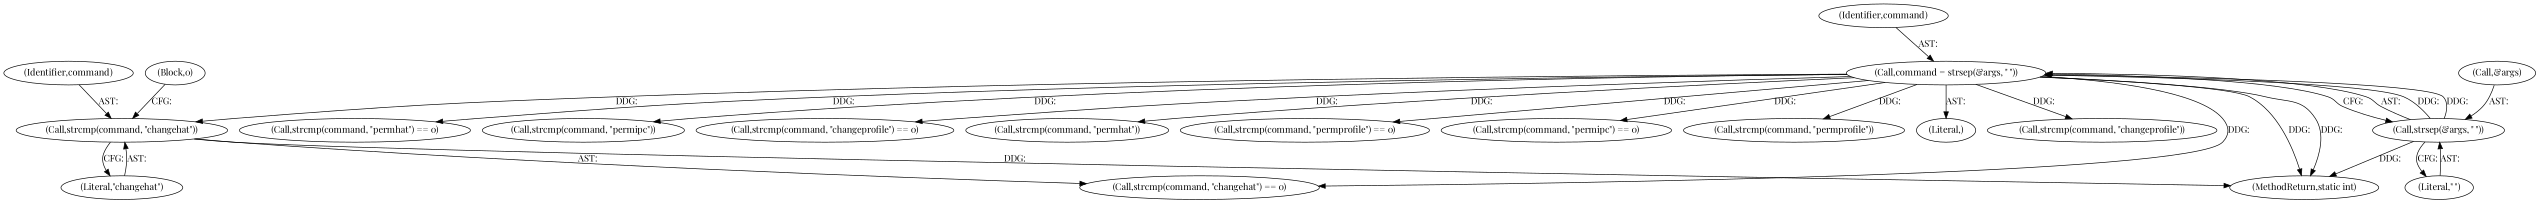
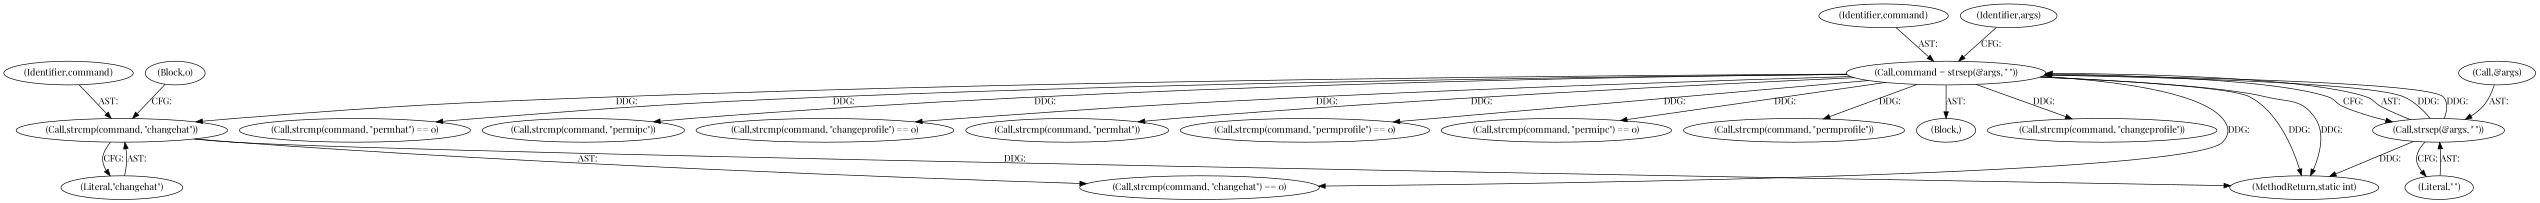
none -> (2009, 16)
(1946, 130) -> (1946, 130)
